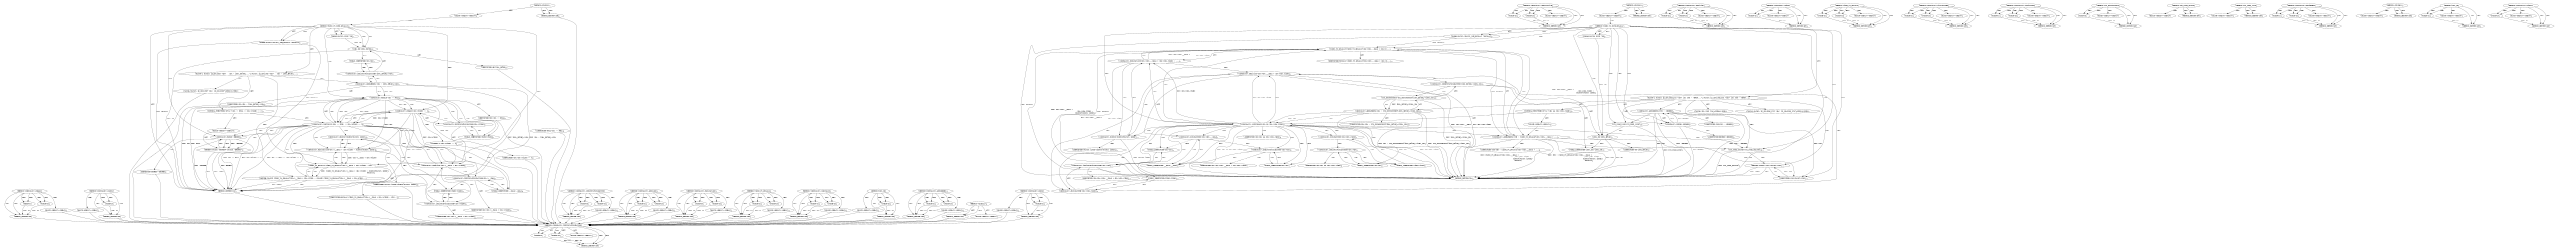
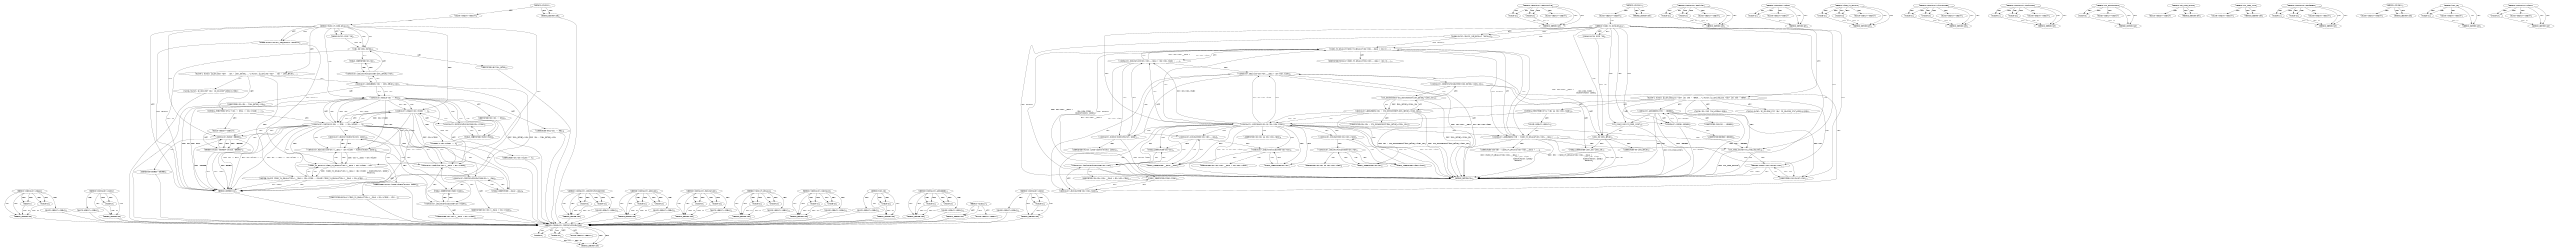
none -> (478, 102)
